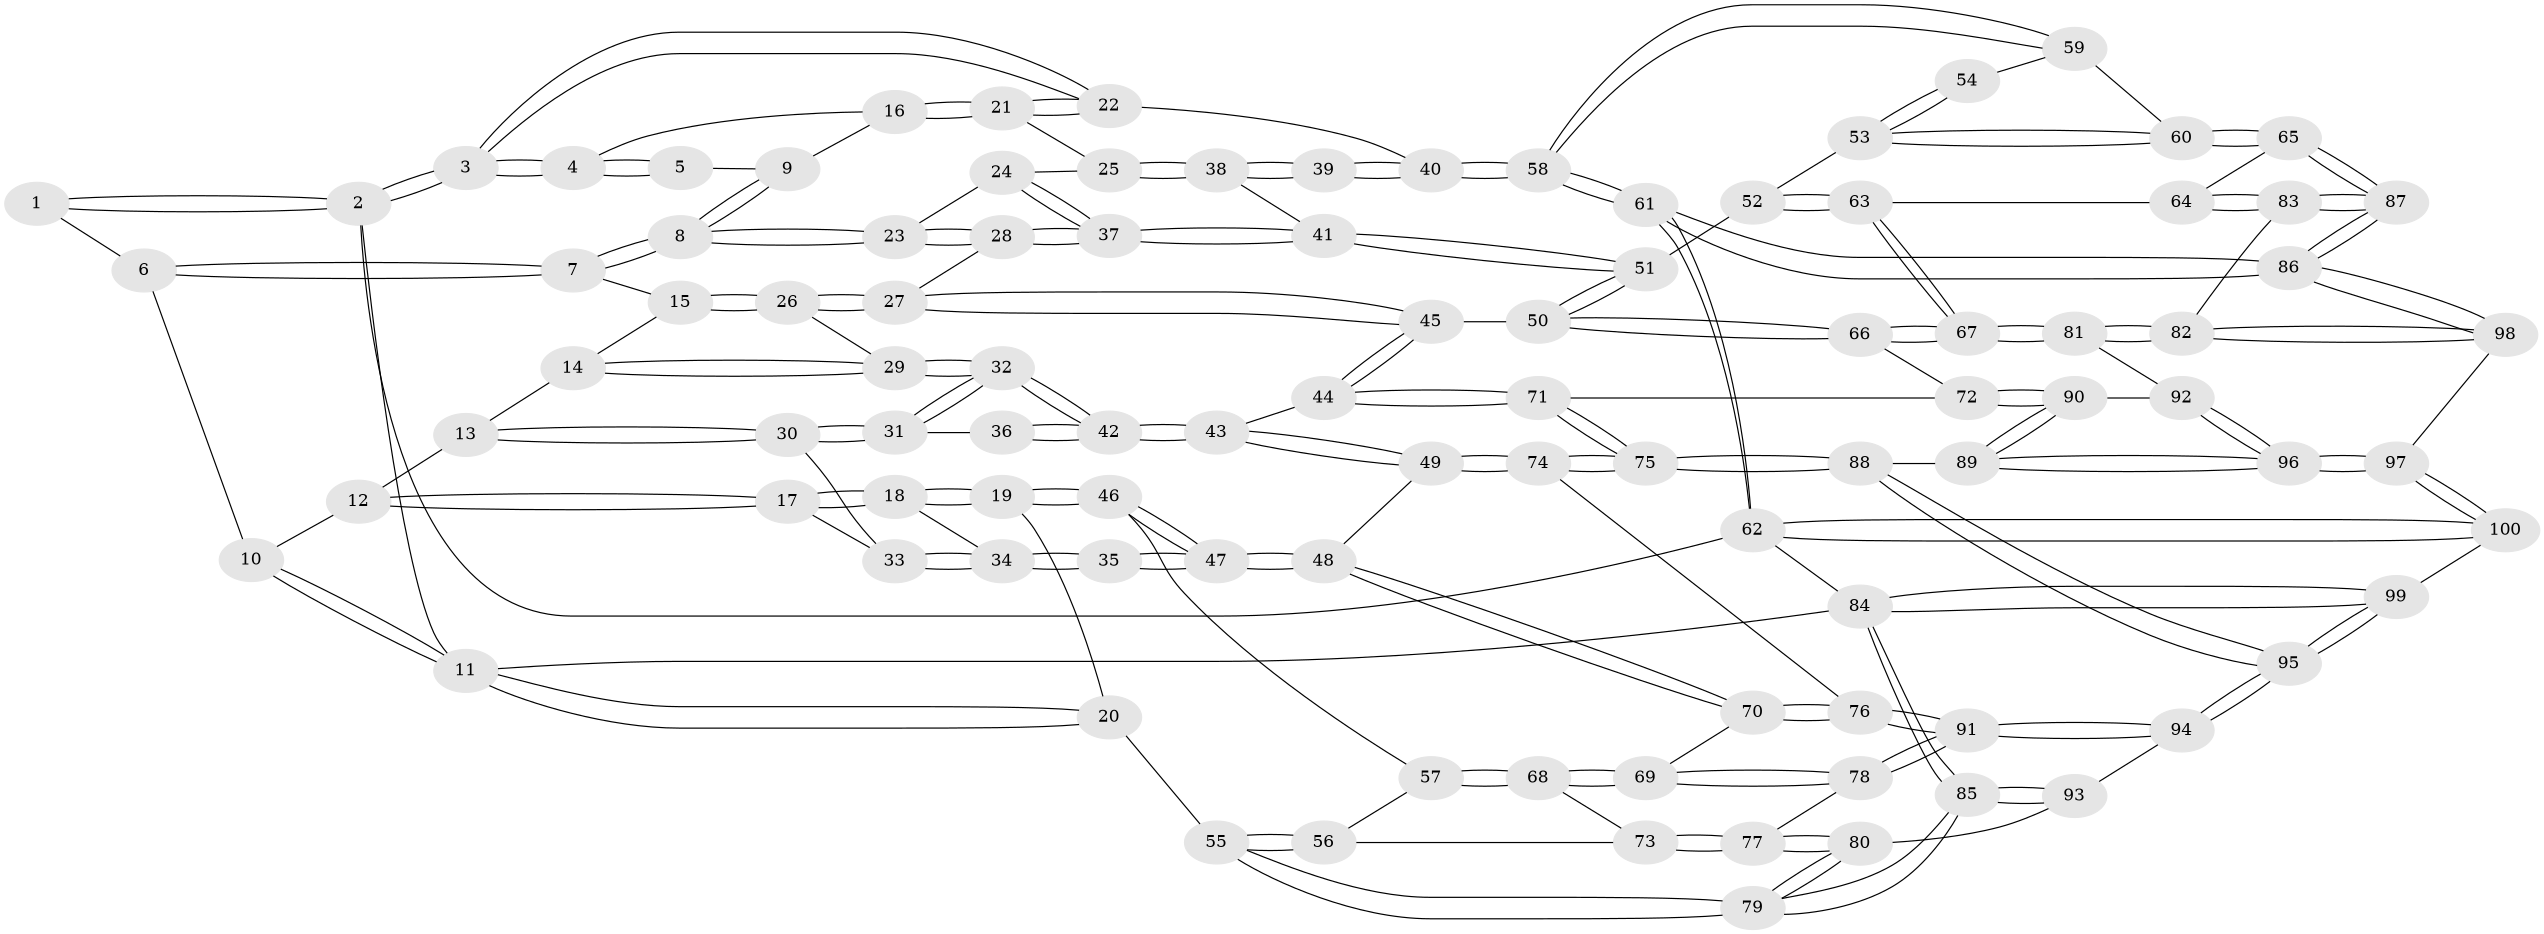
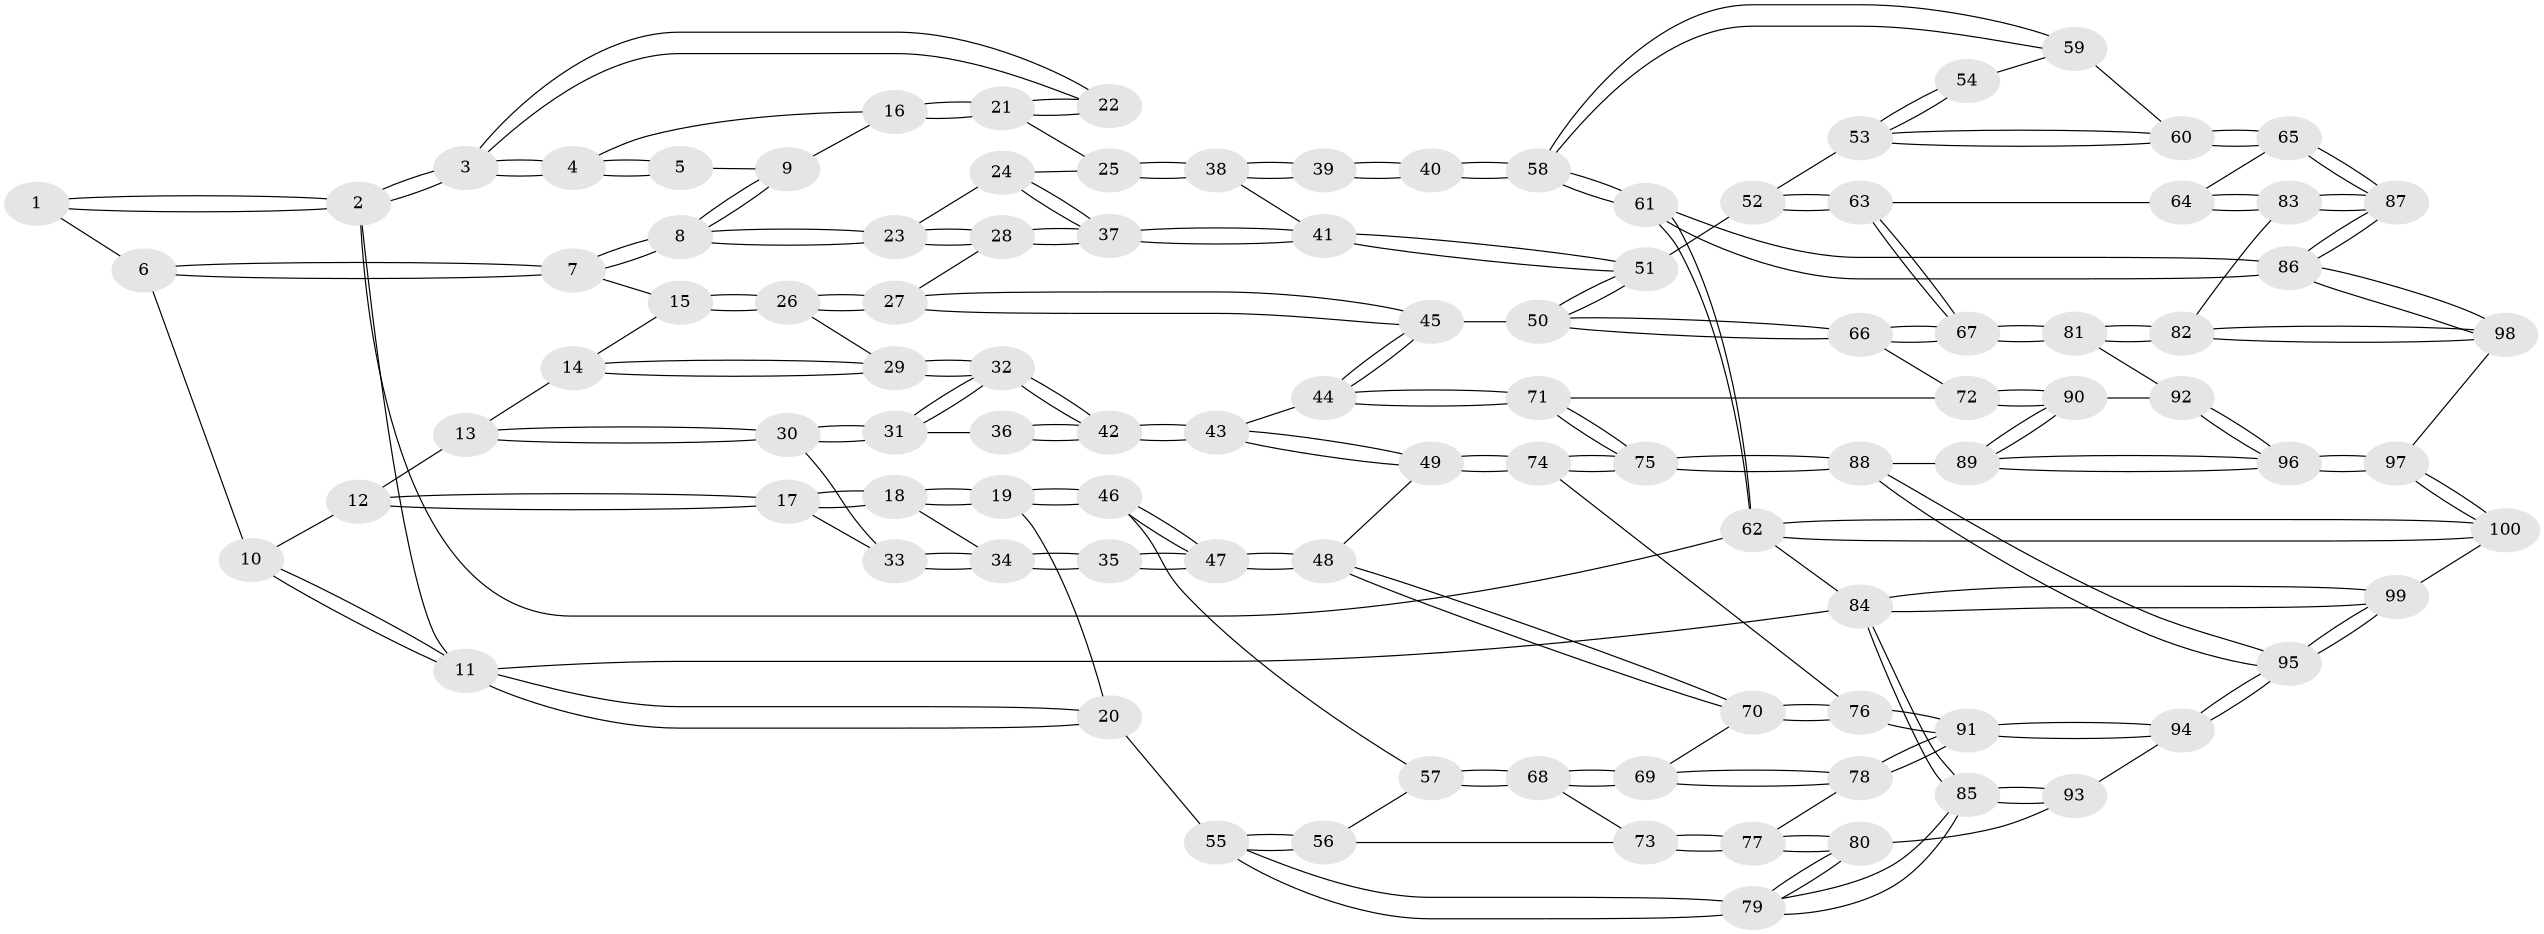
(1276, 121) -> none
